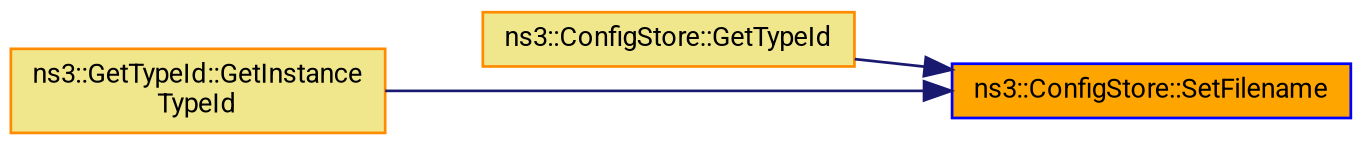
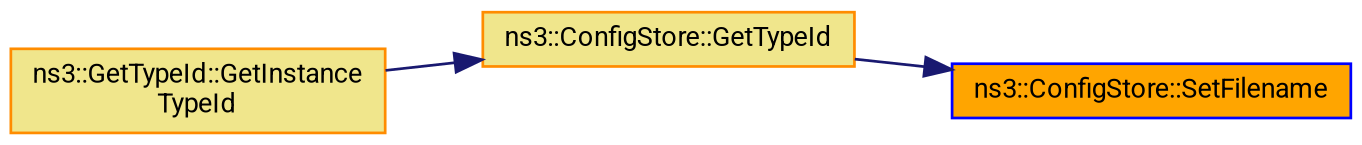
(654, 91) -> (420, 67)
